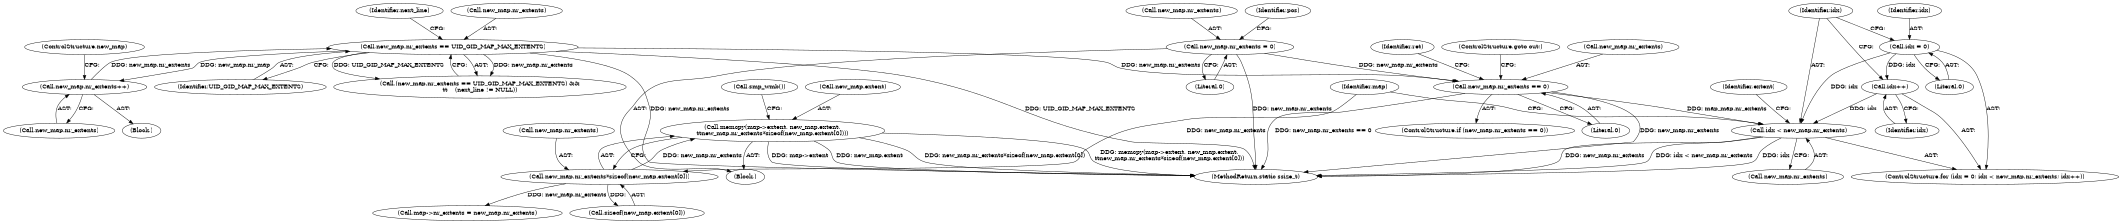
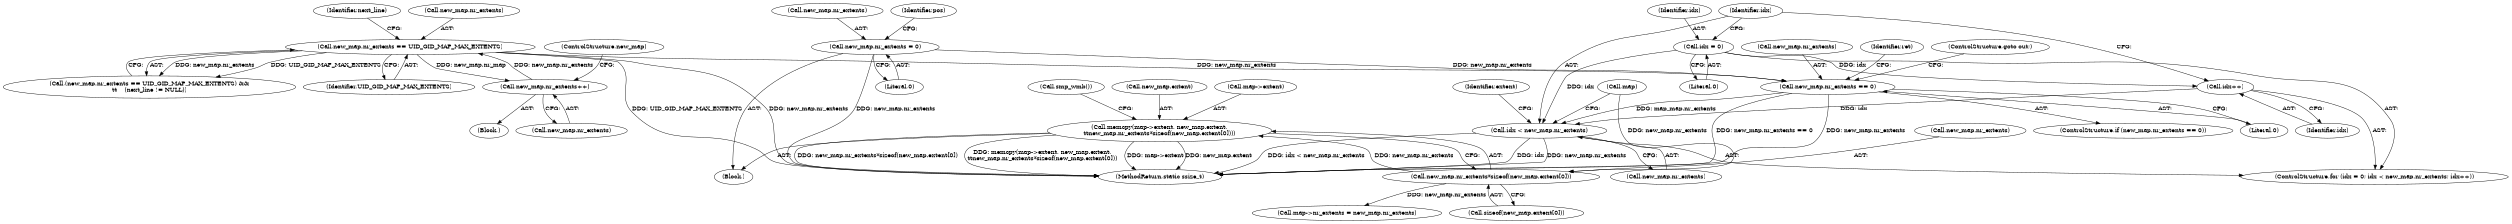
none -> (1256, 87)
(1365, 87) -> (1622, 87)
(619, 195) -> (1519, 195)
